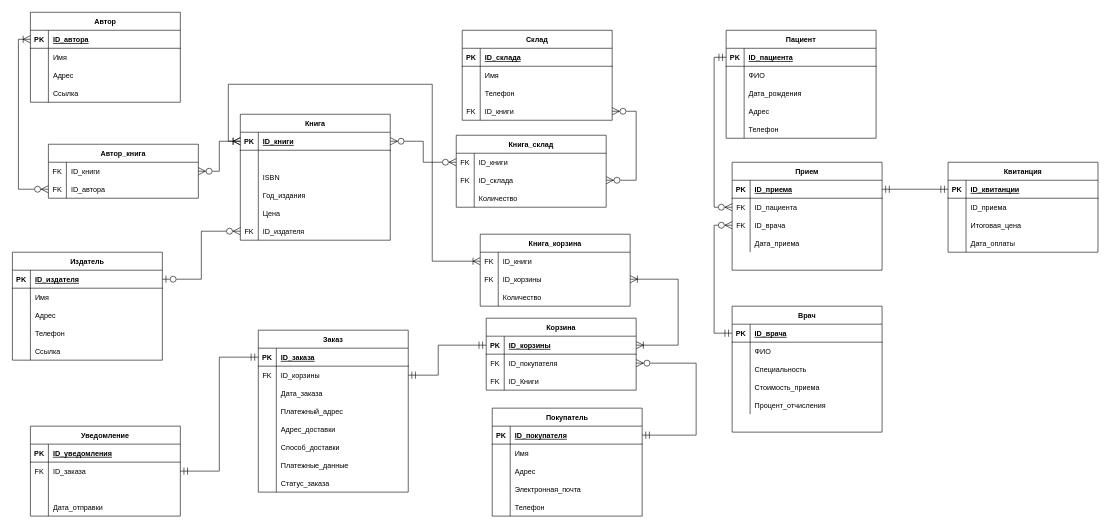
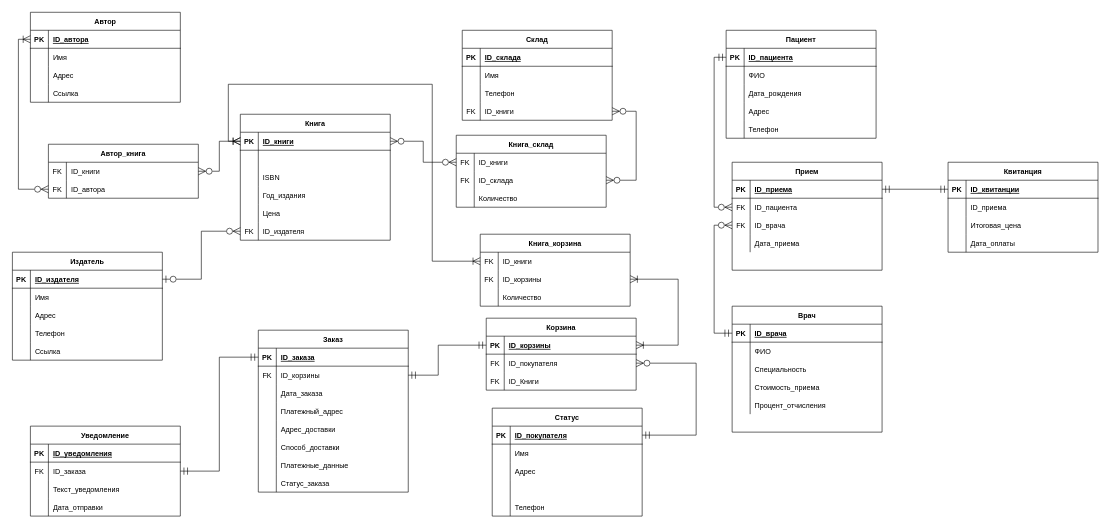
(567, 418) -> (567, 418)
none -> (114, 489)
(576, 489) -> none
